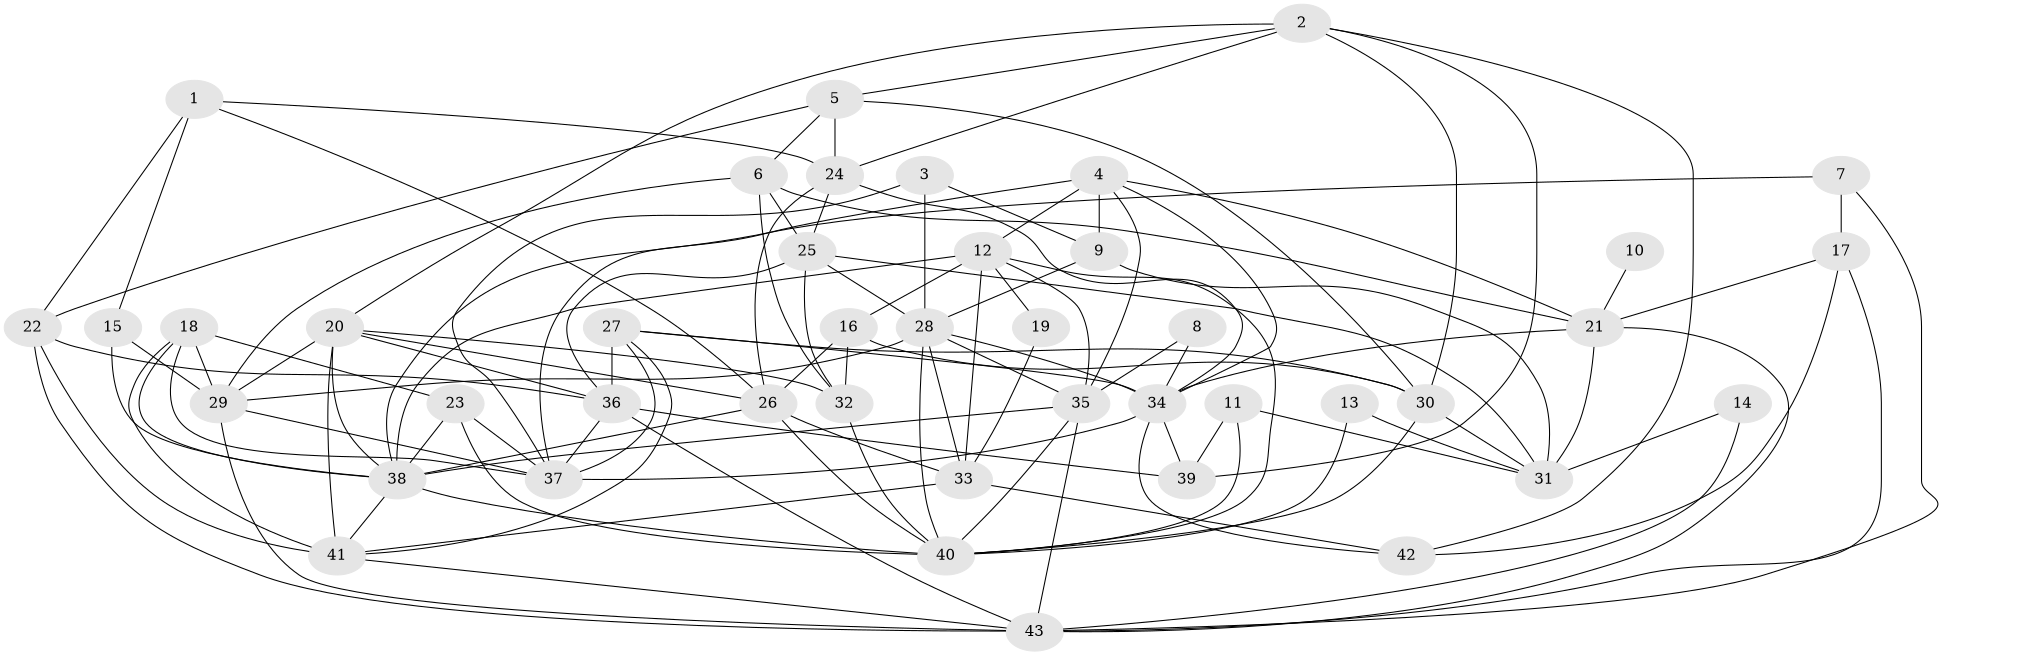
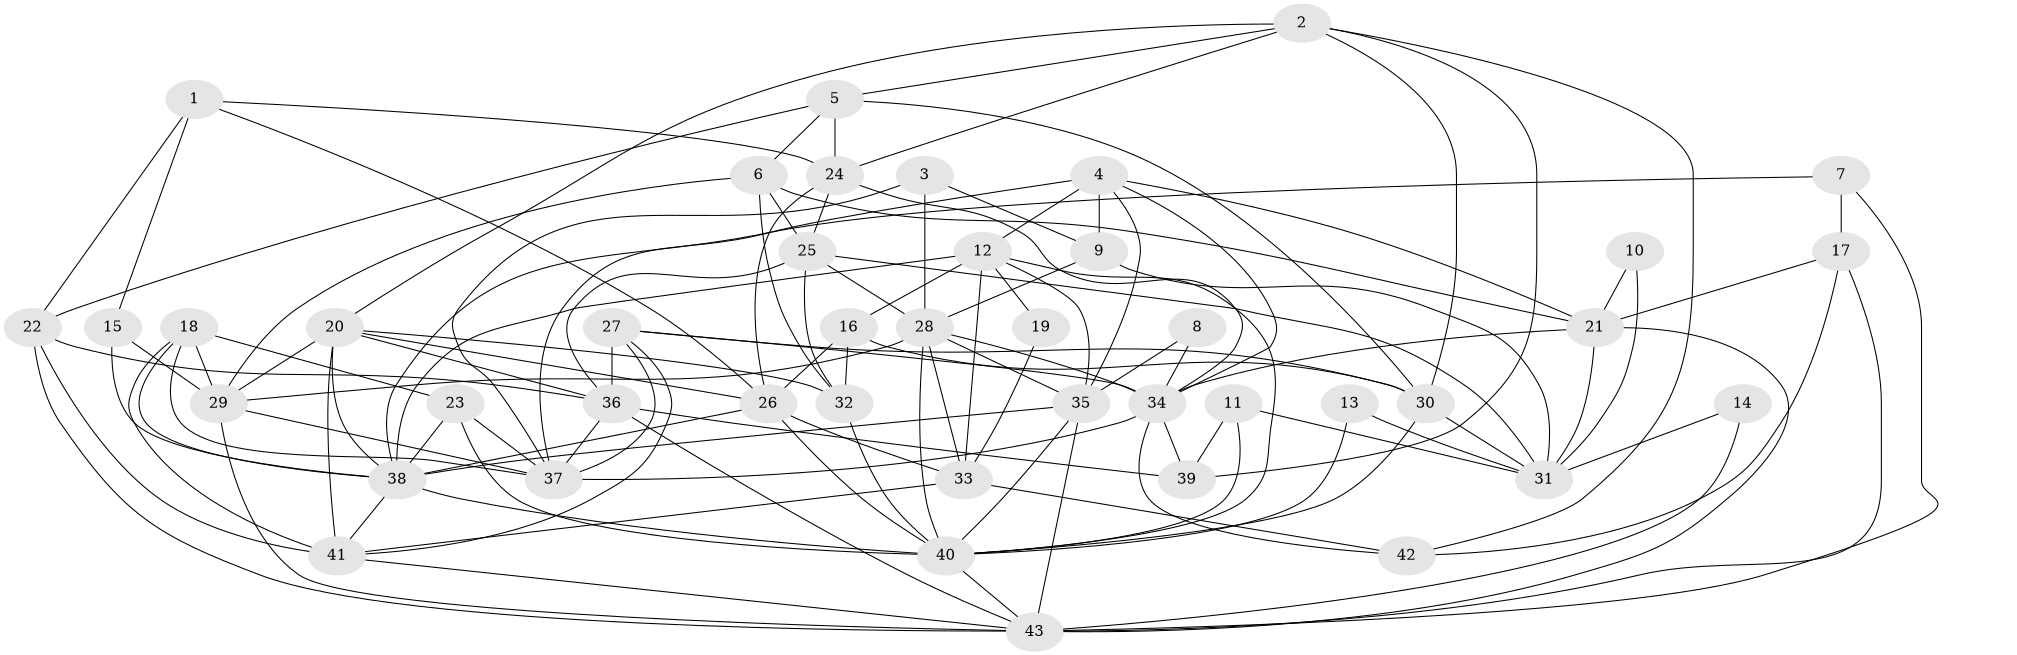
none -> (1624, 377)
none -> (990, 594)
